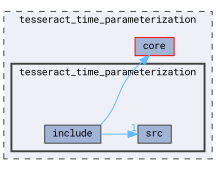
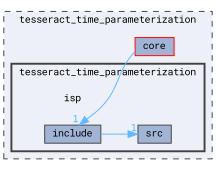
(120, 93) -> (114, 88)
none -> (73, 99)
